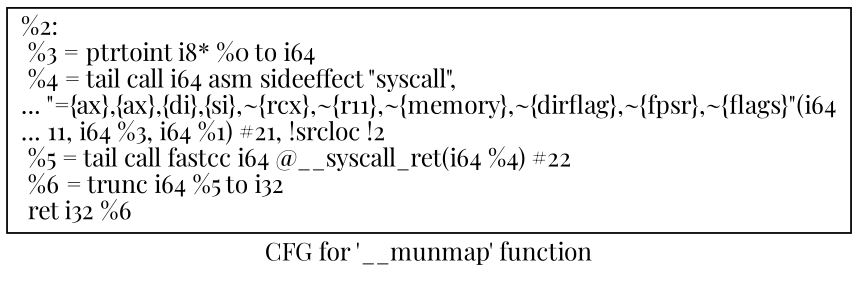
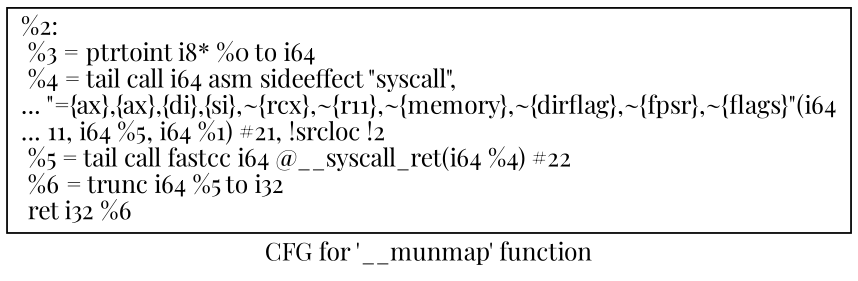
(204, 133) -> (204, 133)
